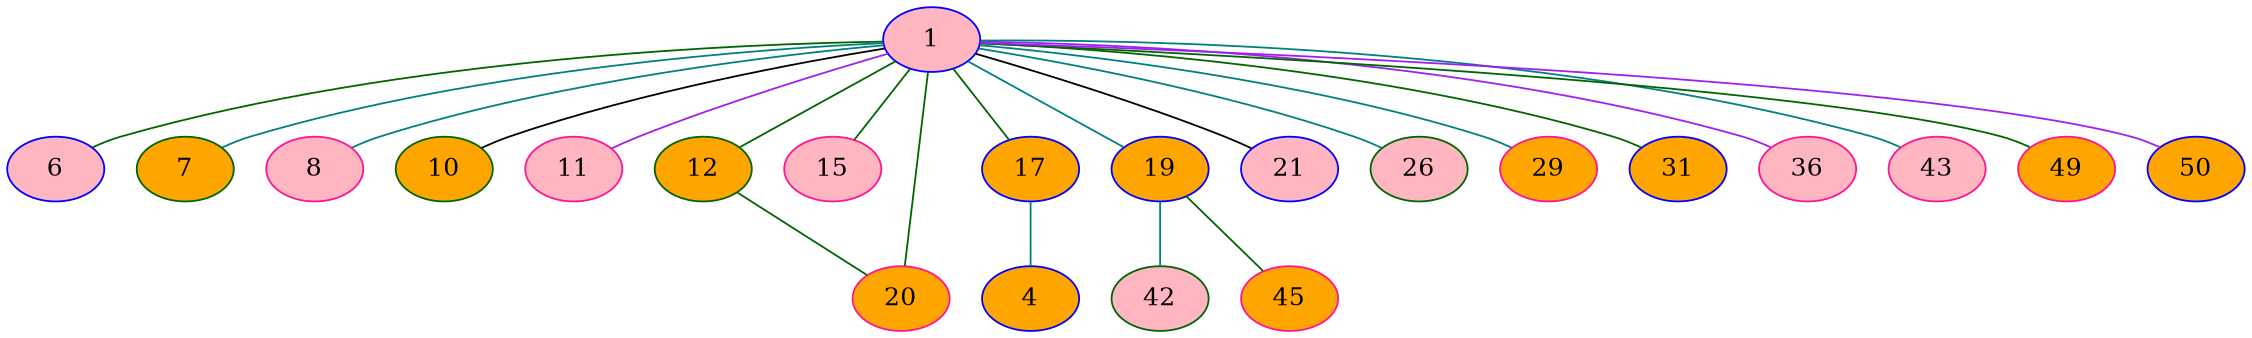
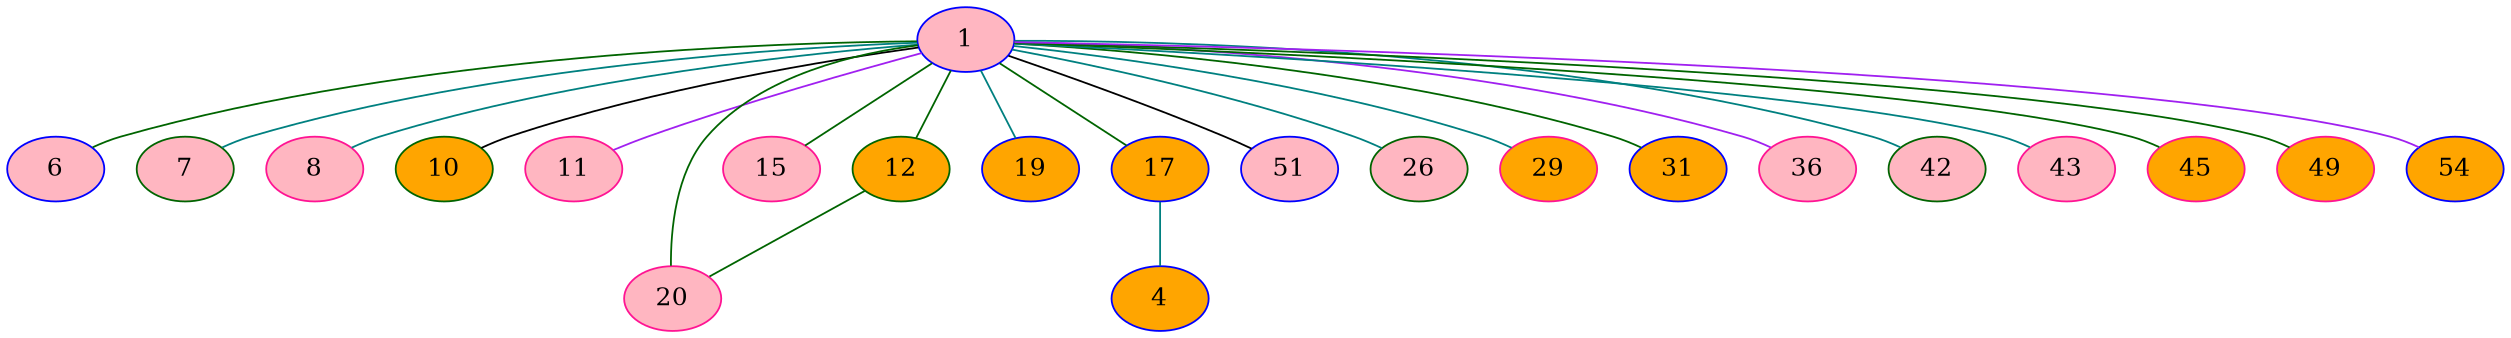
(185, 169) -> (185, 169)
(1290, 169) -> (1290, 169)
(2196, 169) -> (2455, 169)
(1160, 234) -> (1461, 64)
(1225, 234) -> (1819, 92)
(901, 299) -> (673, 299)
